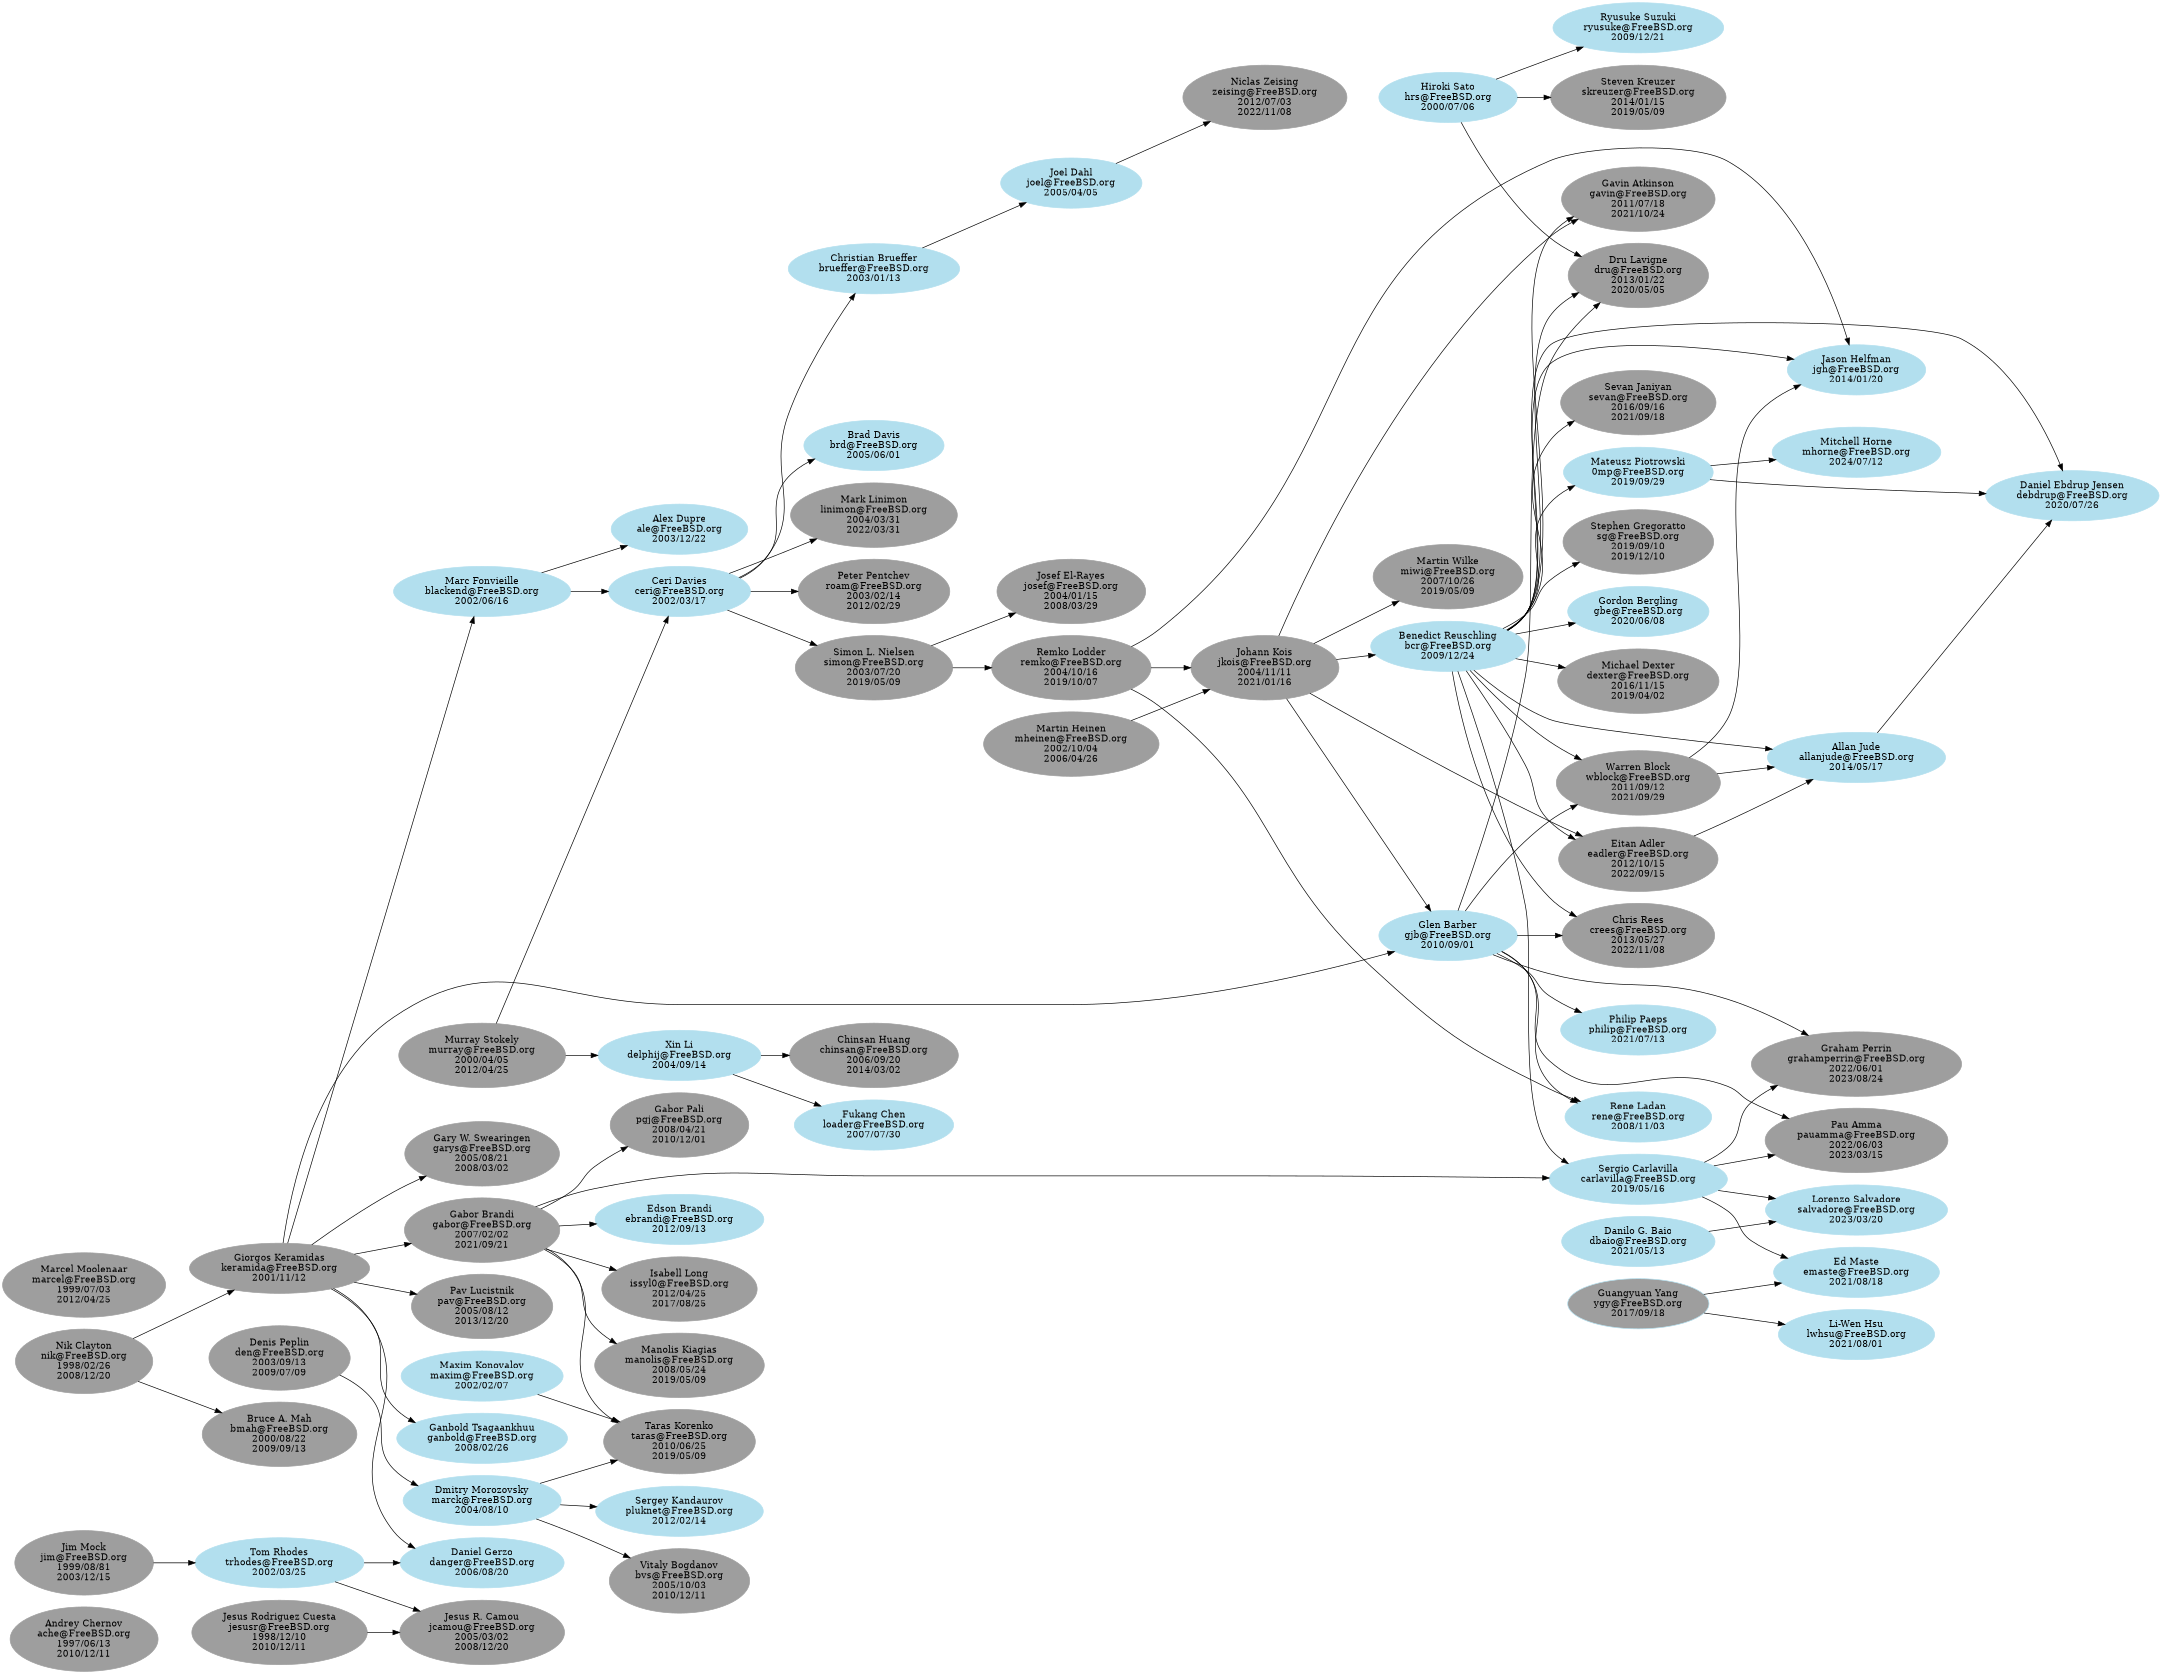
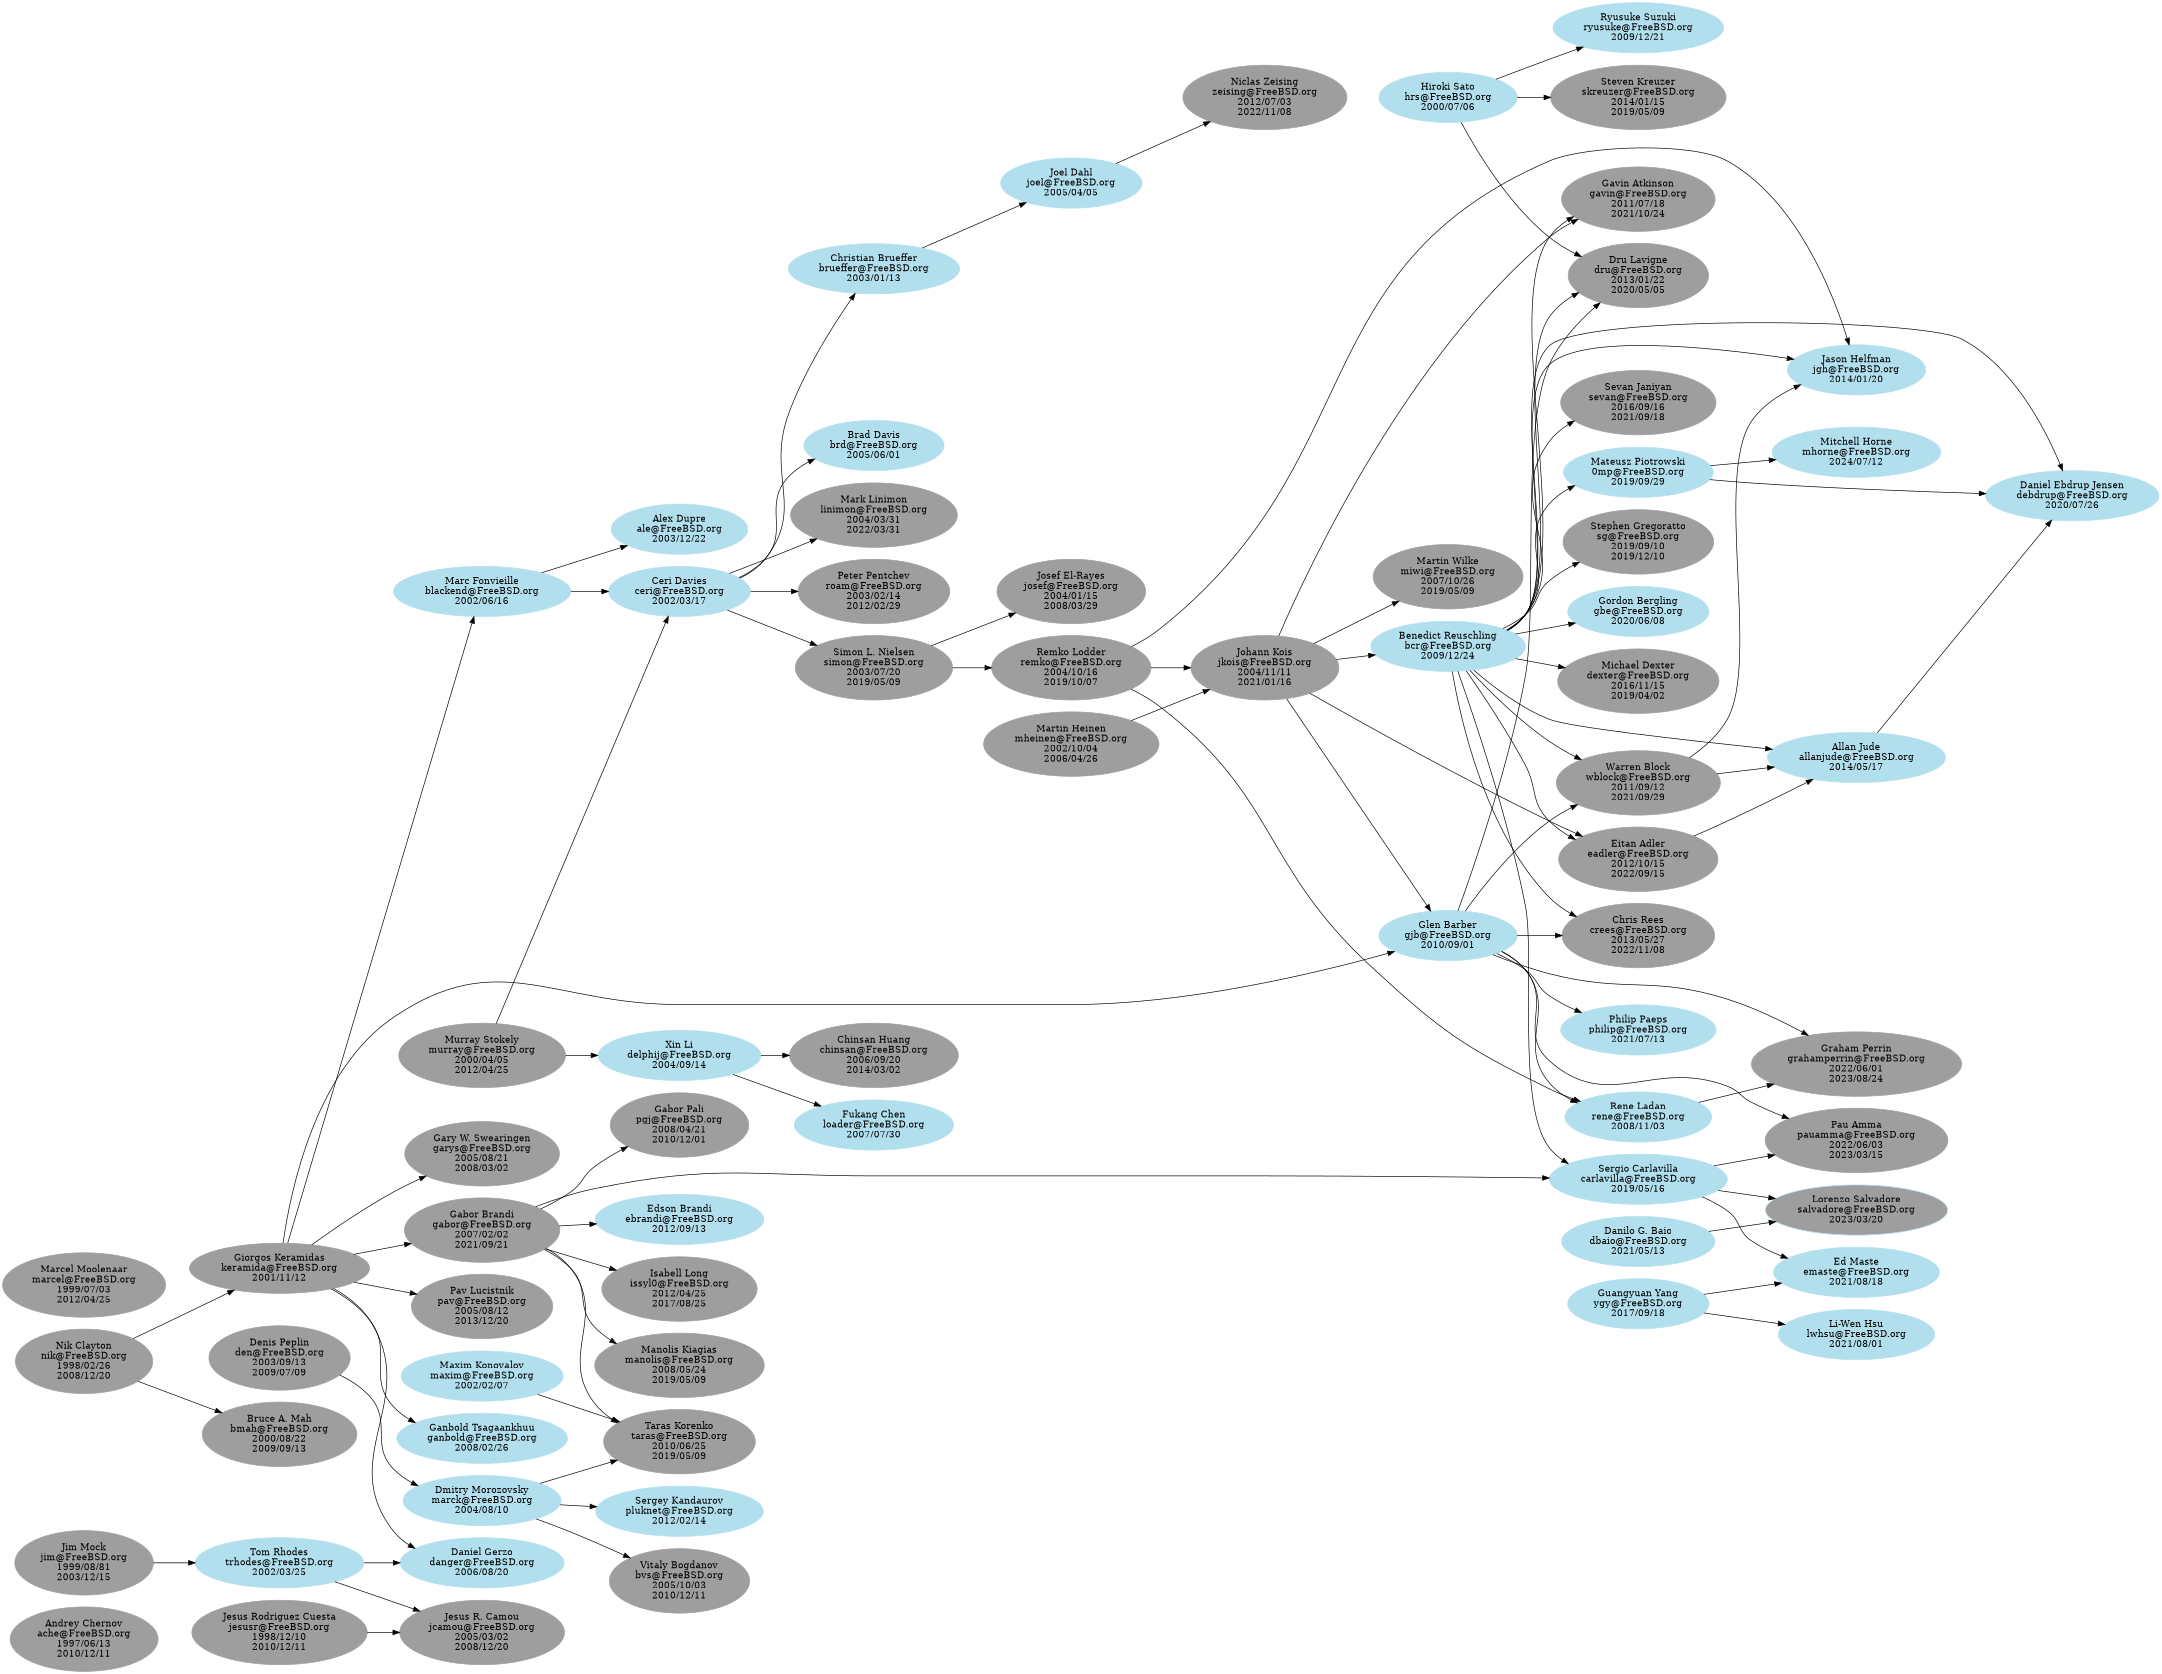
(1739, 1126) -> (1733, 1094)
(1857, 1210) -> (1857, 1210)
(1638, 1304) -> (1638, 1304)
